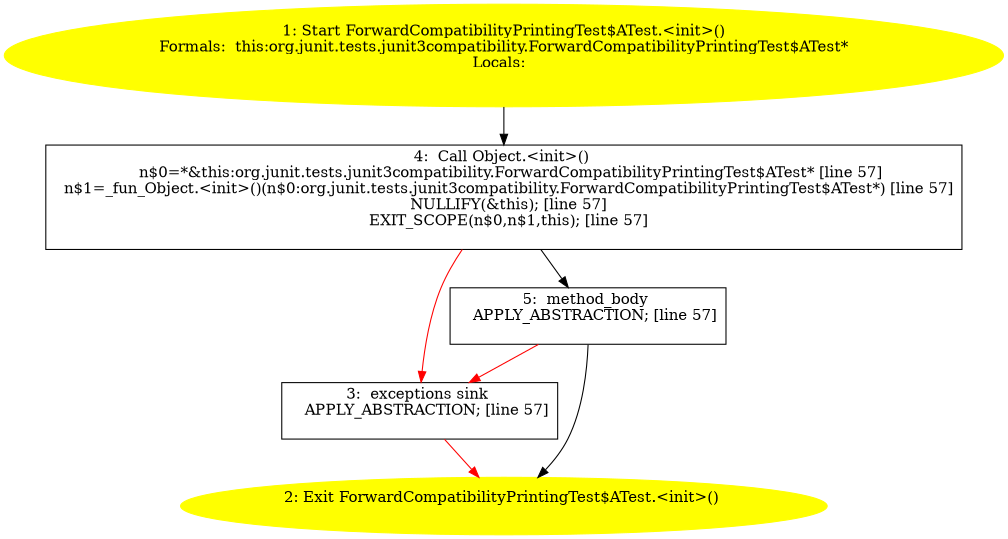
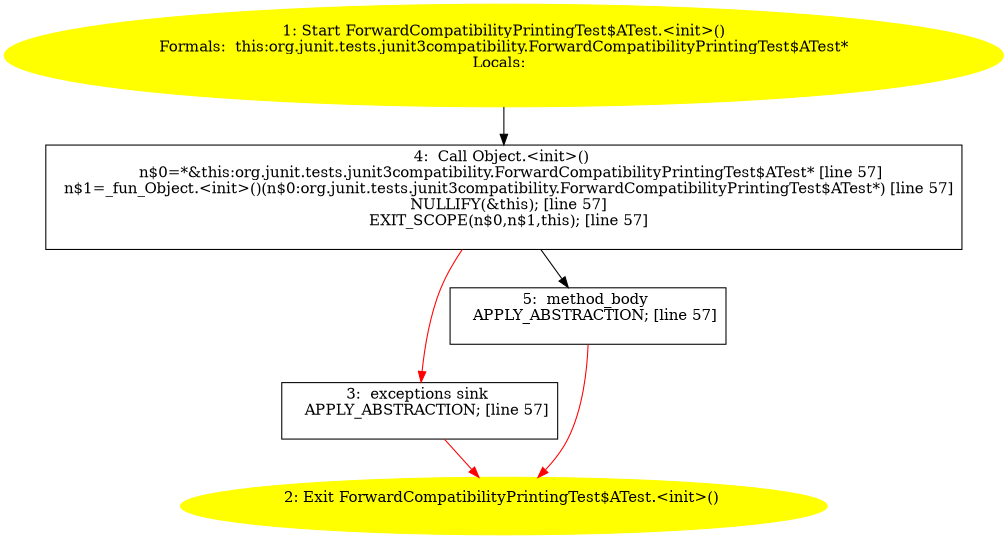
(509, 361) -> none
(578, 412) -> (578, 412)
